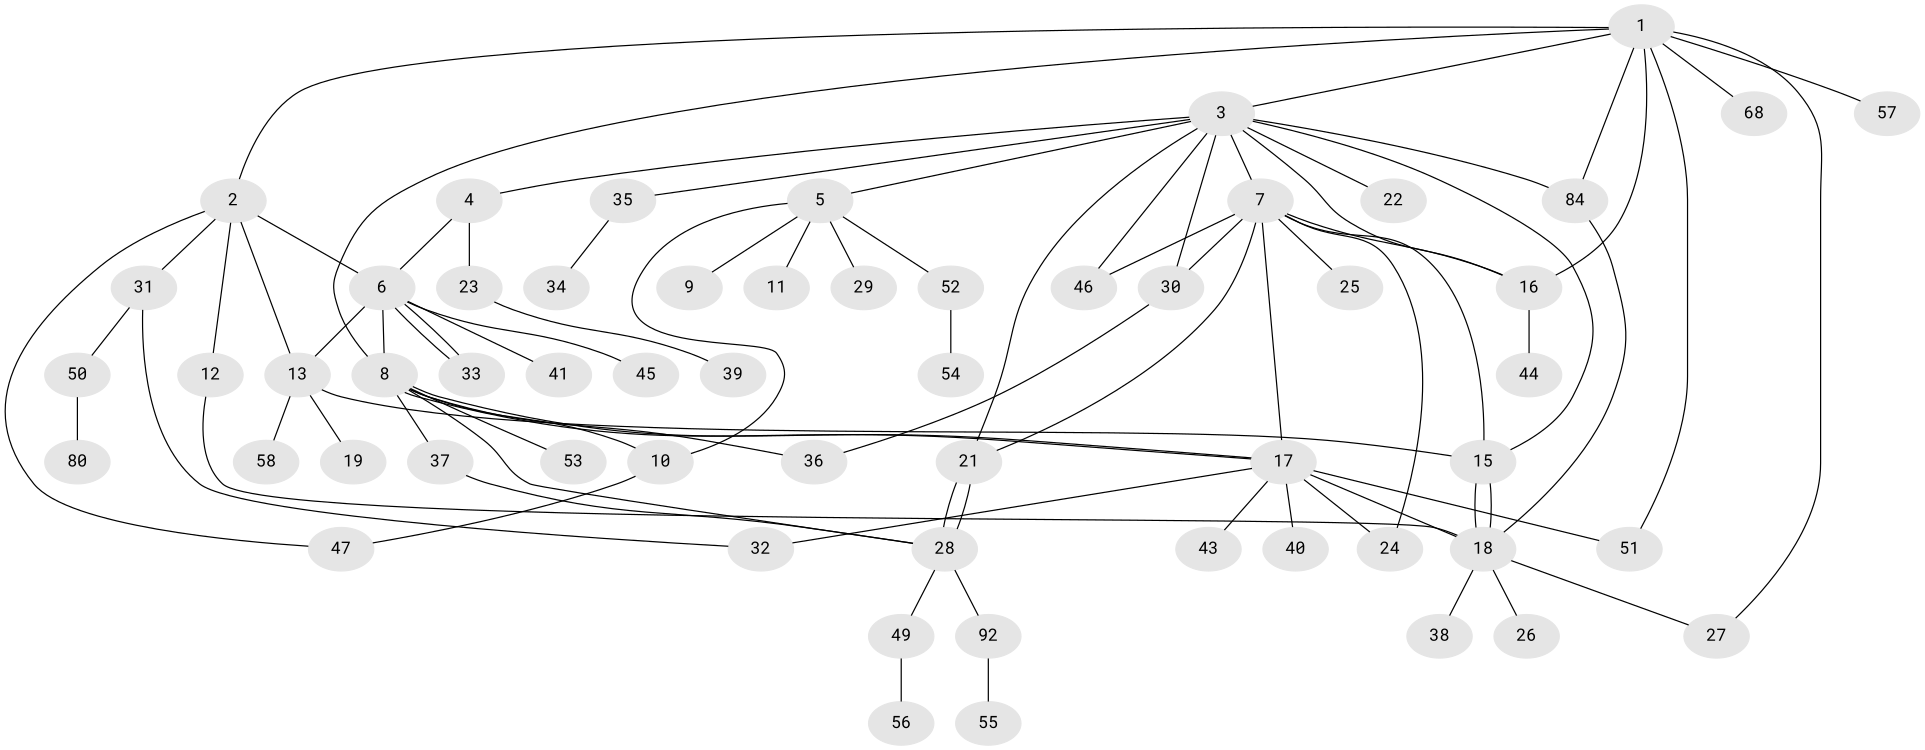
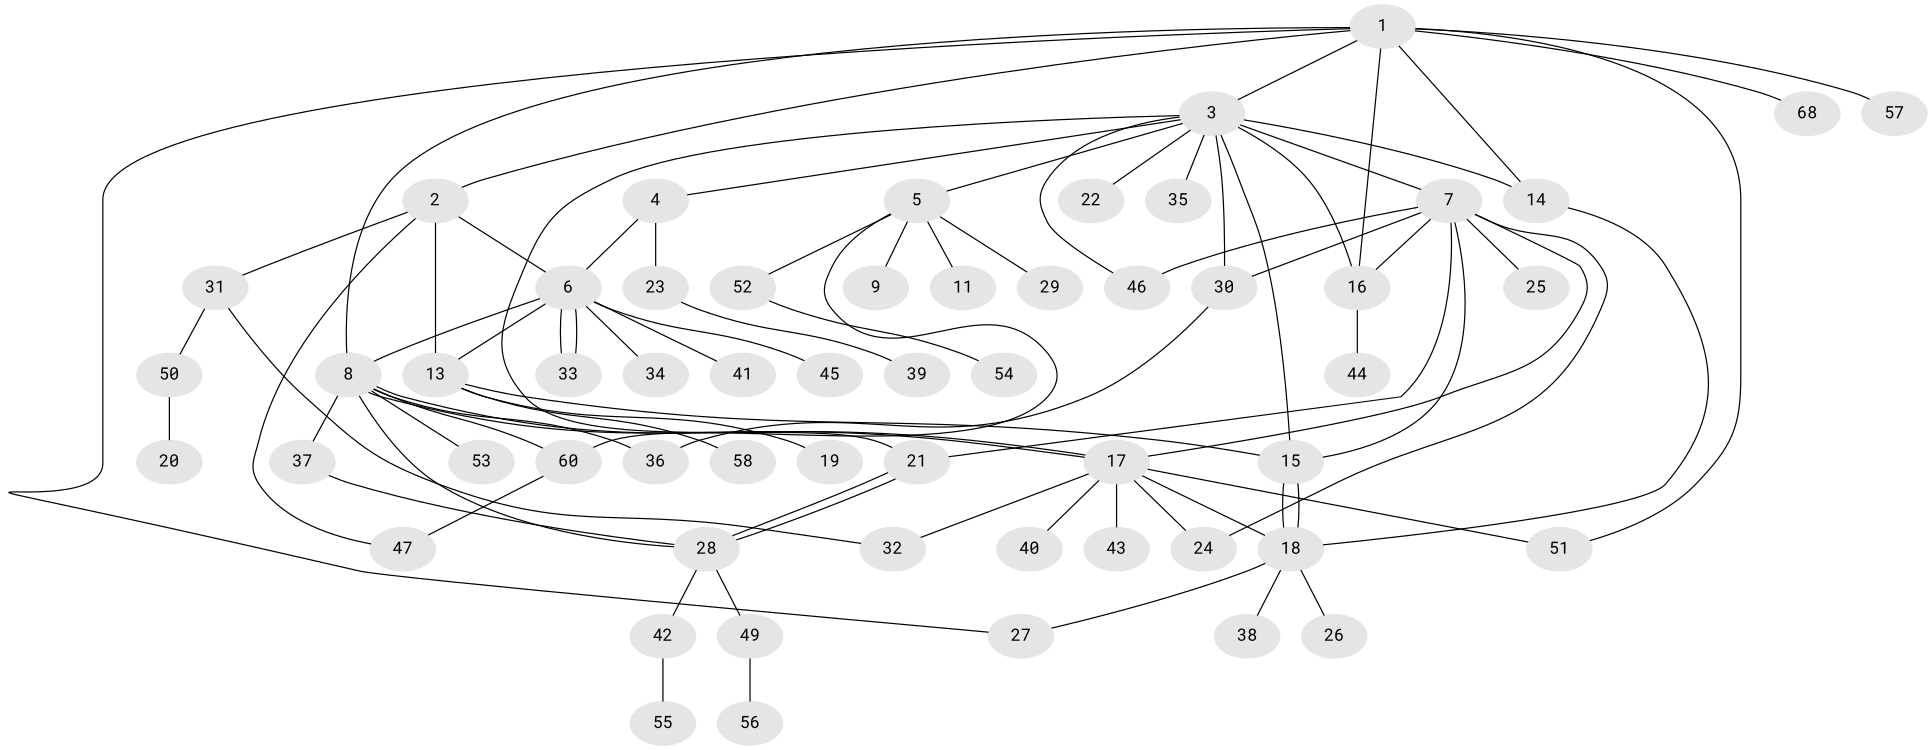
(1575, 201) -> (1536, 201)
(590, 244) -> (612, 331)
(210, 375) -> none
(77, 462) -> (169, 462)
(660, 462) -> (569, 462)
(988, 636) -> (663, 636)
